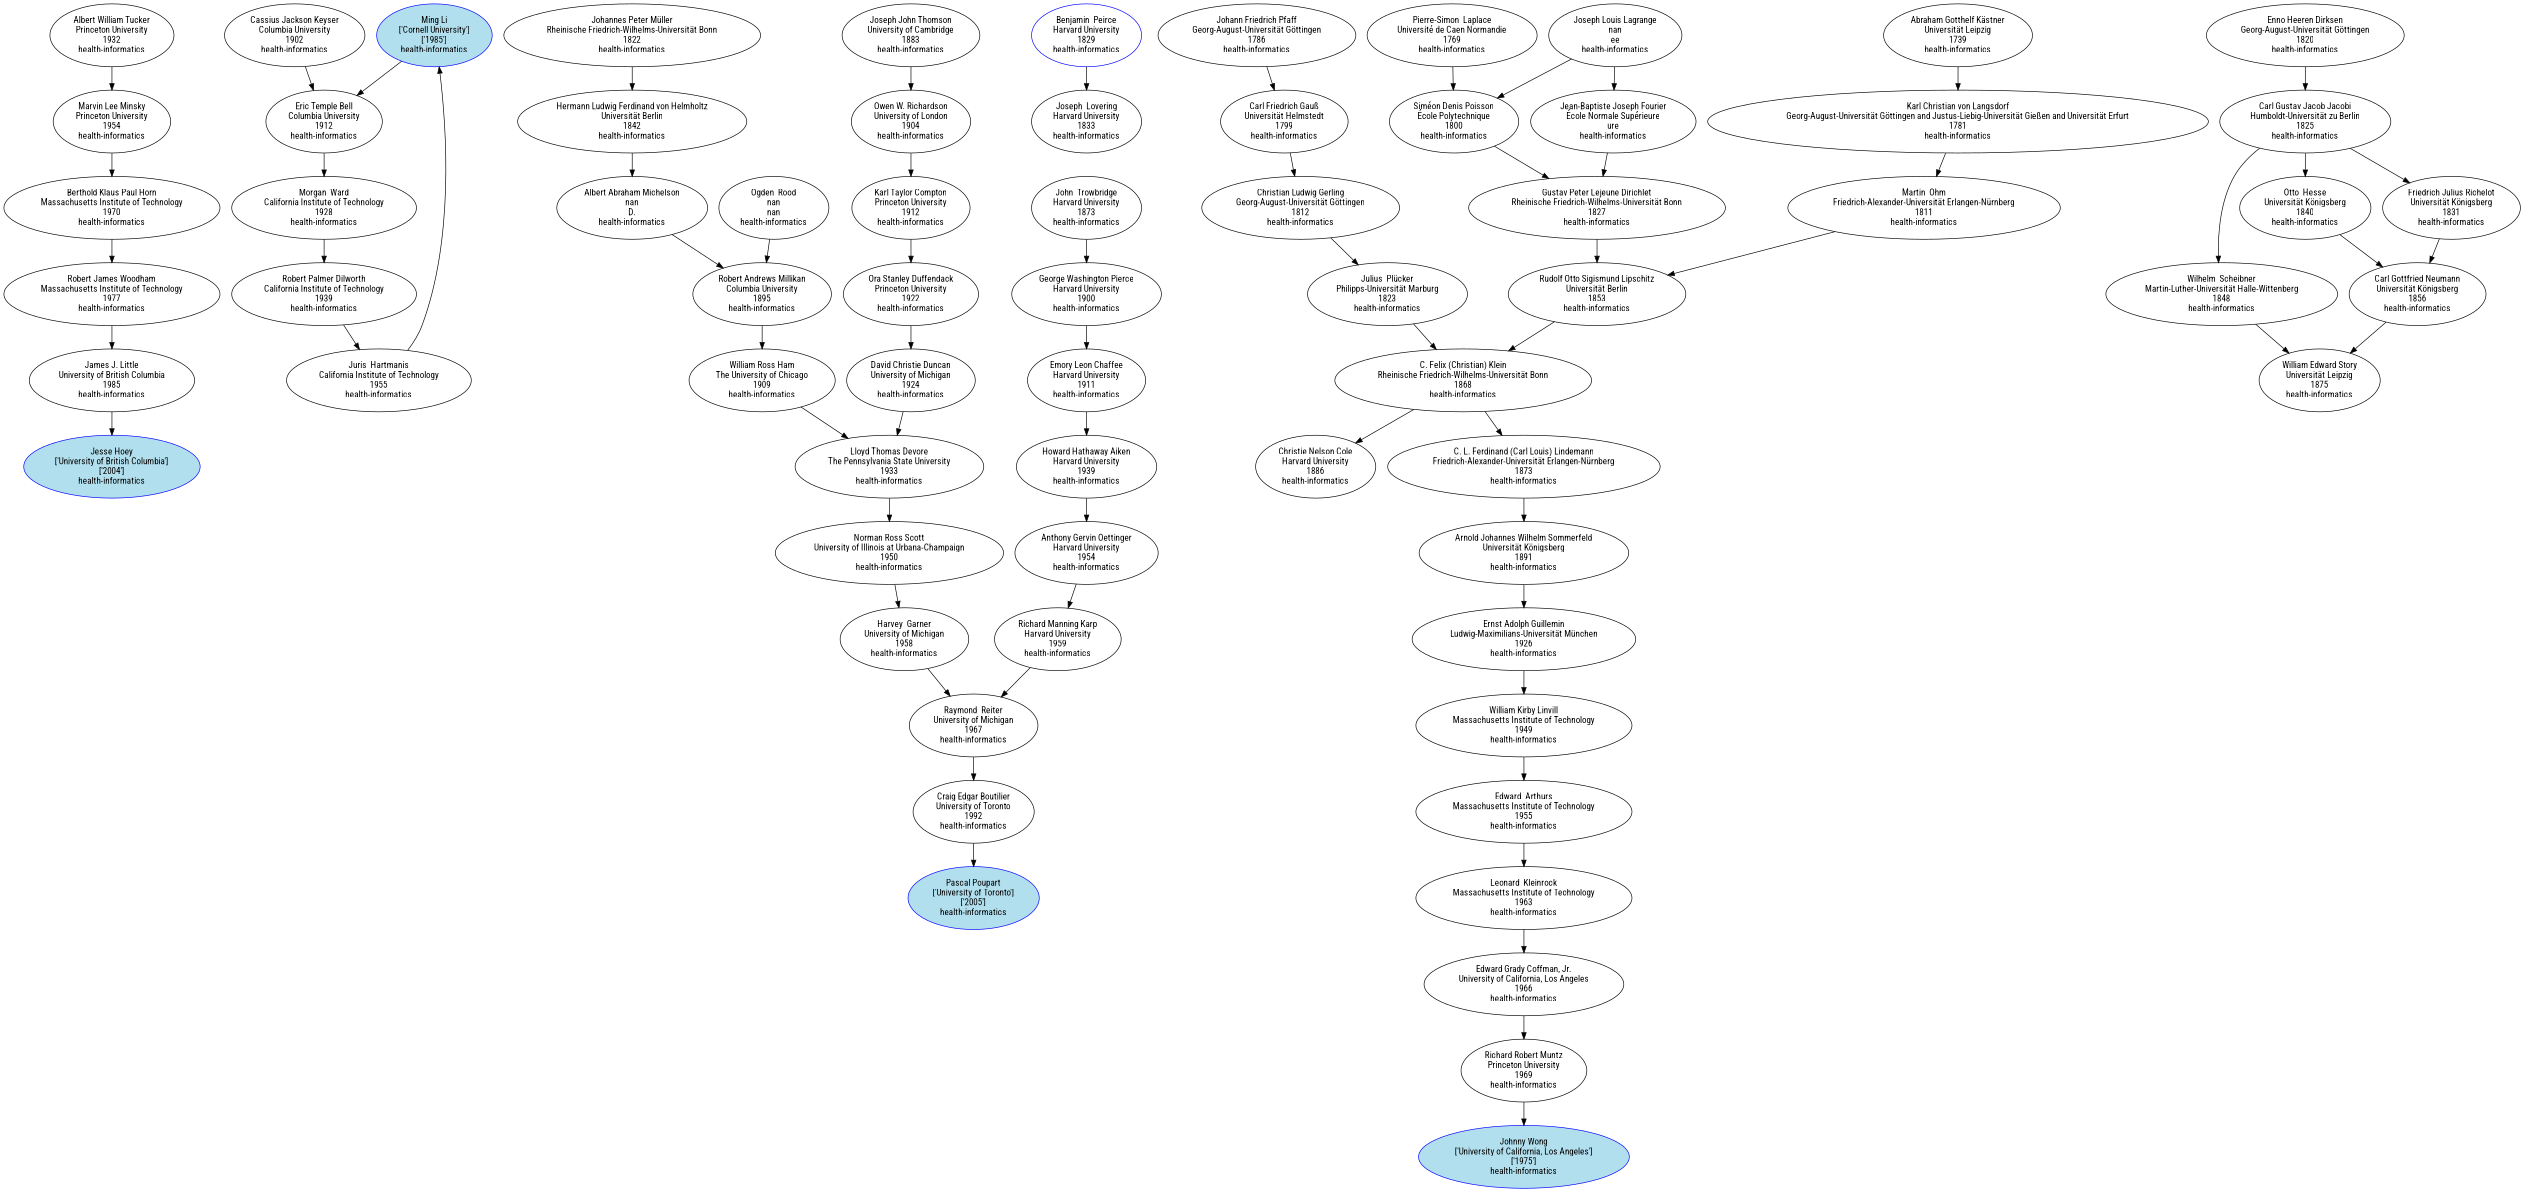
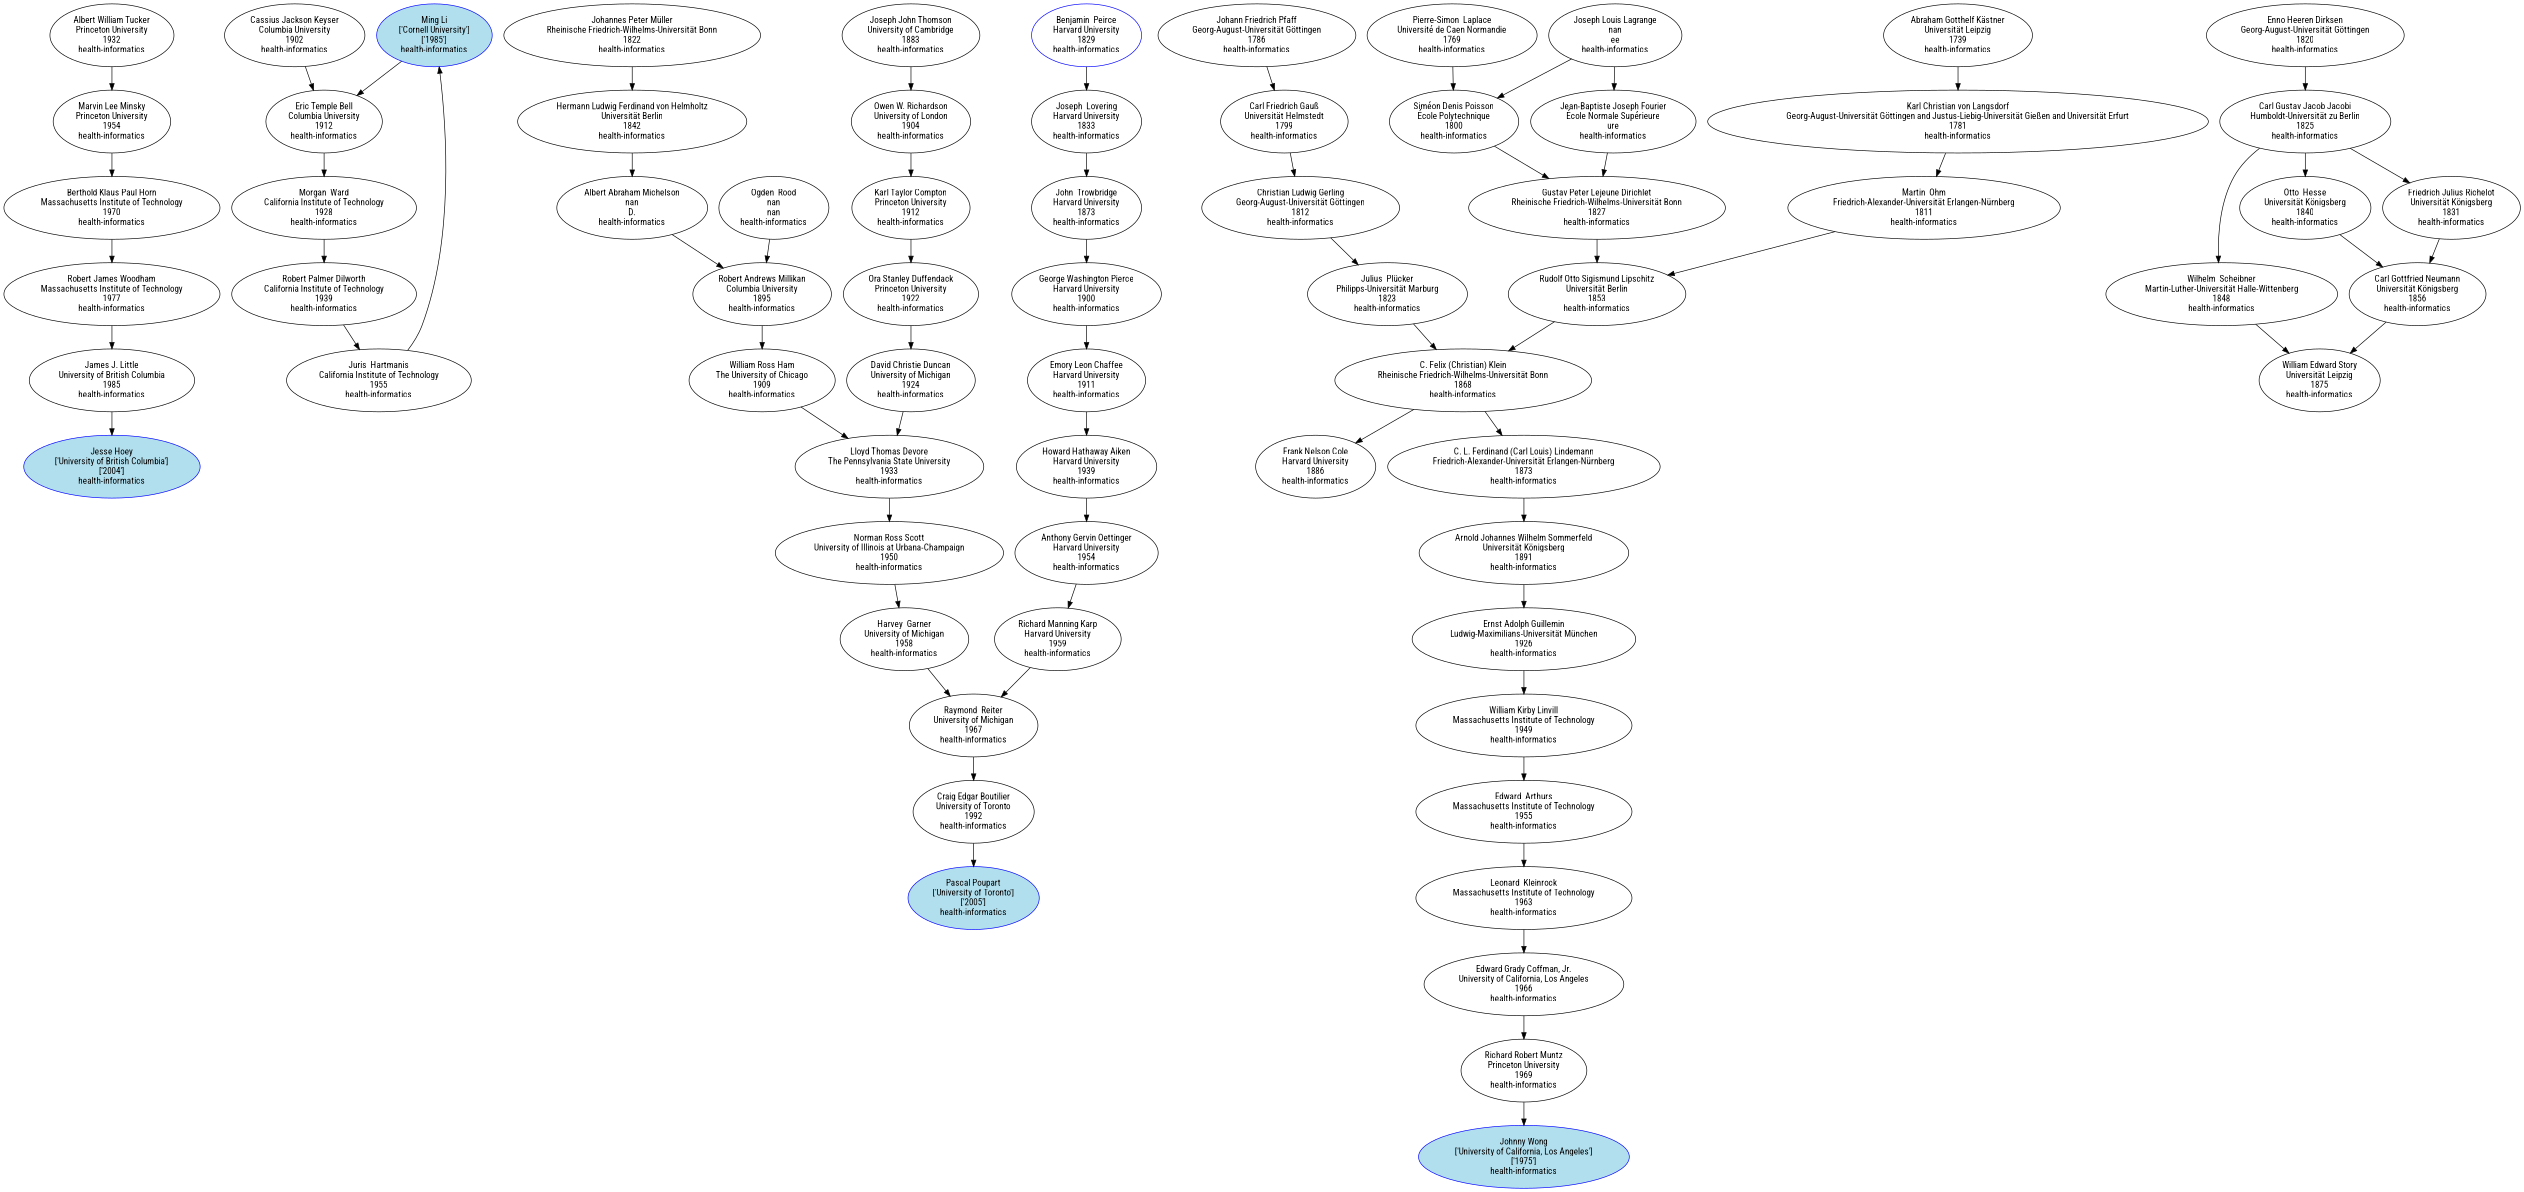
none -> (1087, 161)
(1316, 467) -> (1316, 467)
